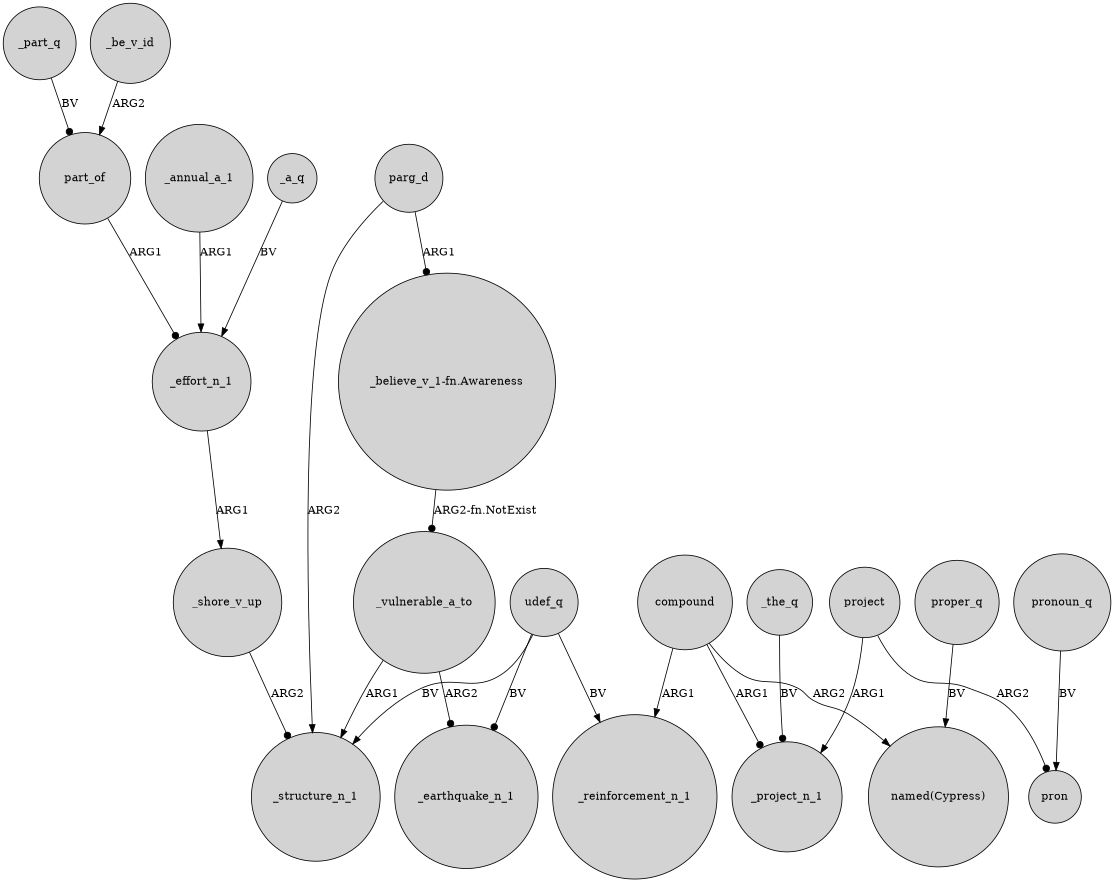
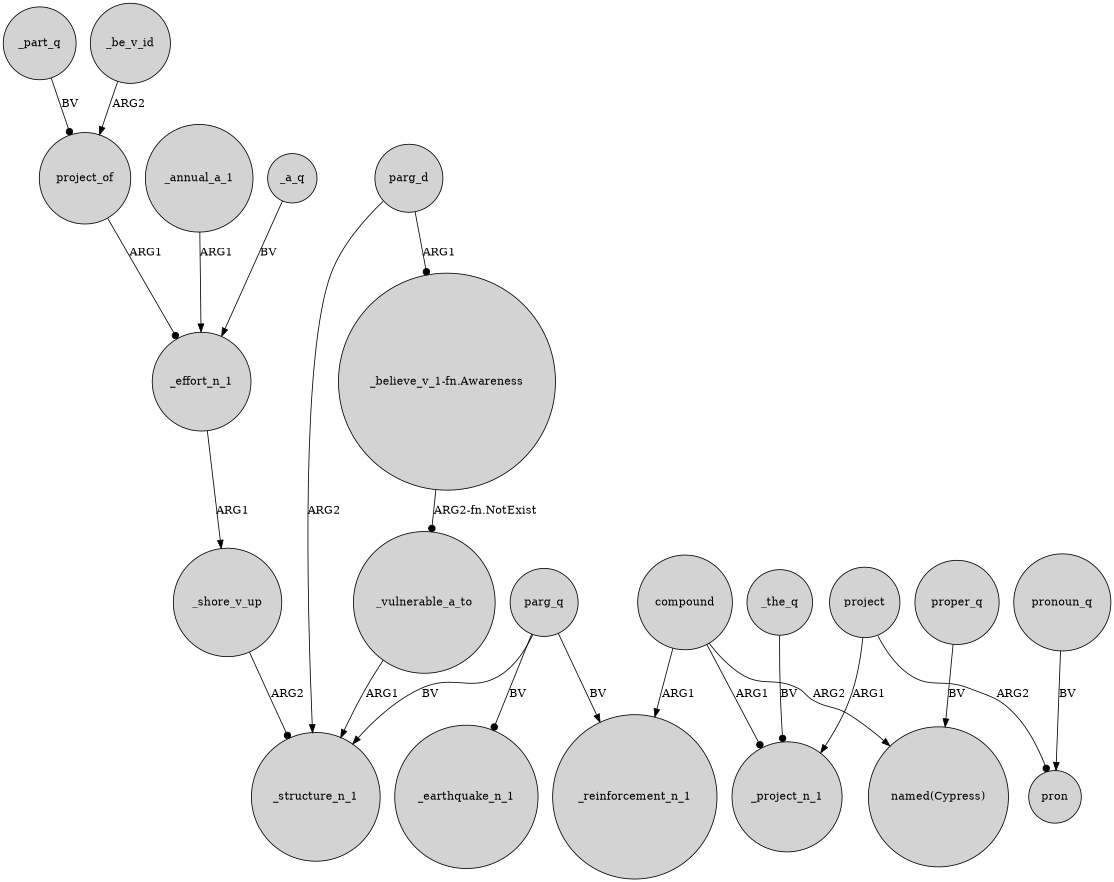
(85, 178) -> (85, 178)
(544, 602) -> (544, 602)
(445, 696) -> none
